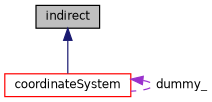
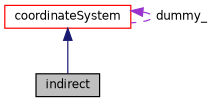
(68, 57) -> (68, 57)
